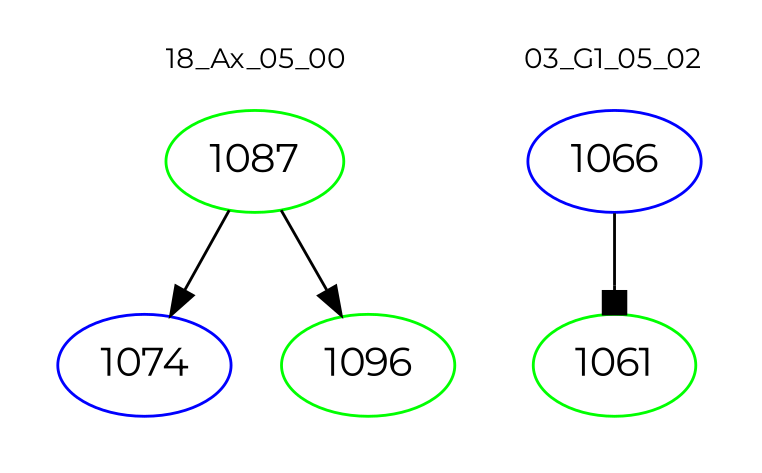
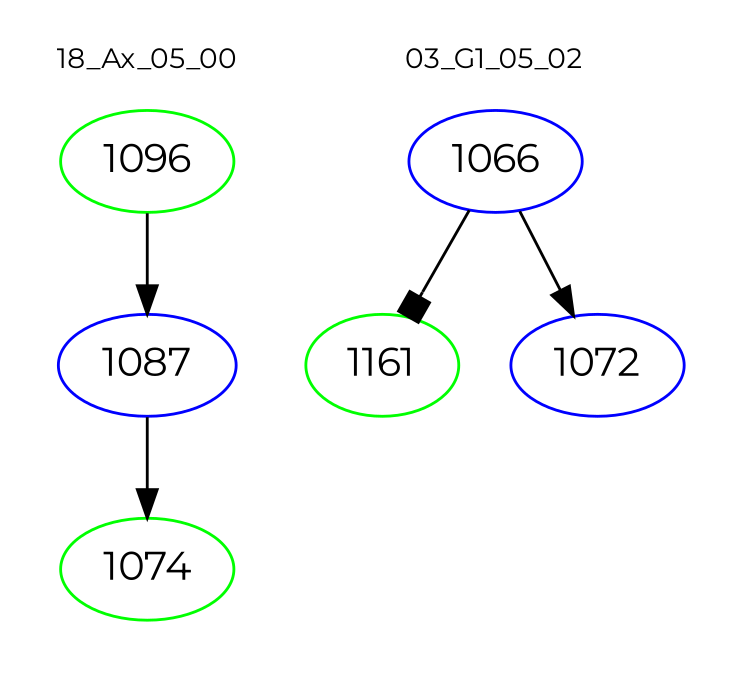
(255, 161) -> (147, 365)
(304, 250) -> (147, 249)
(144, 365) -> (147, 569)
none -> (598, 365)
(615, 365) -> (382, 365)
